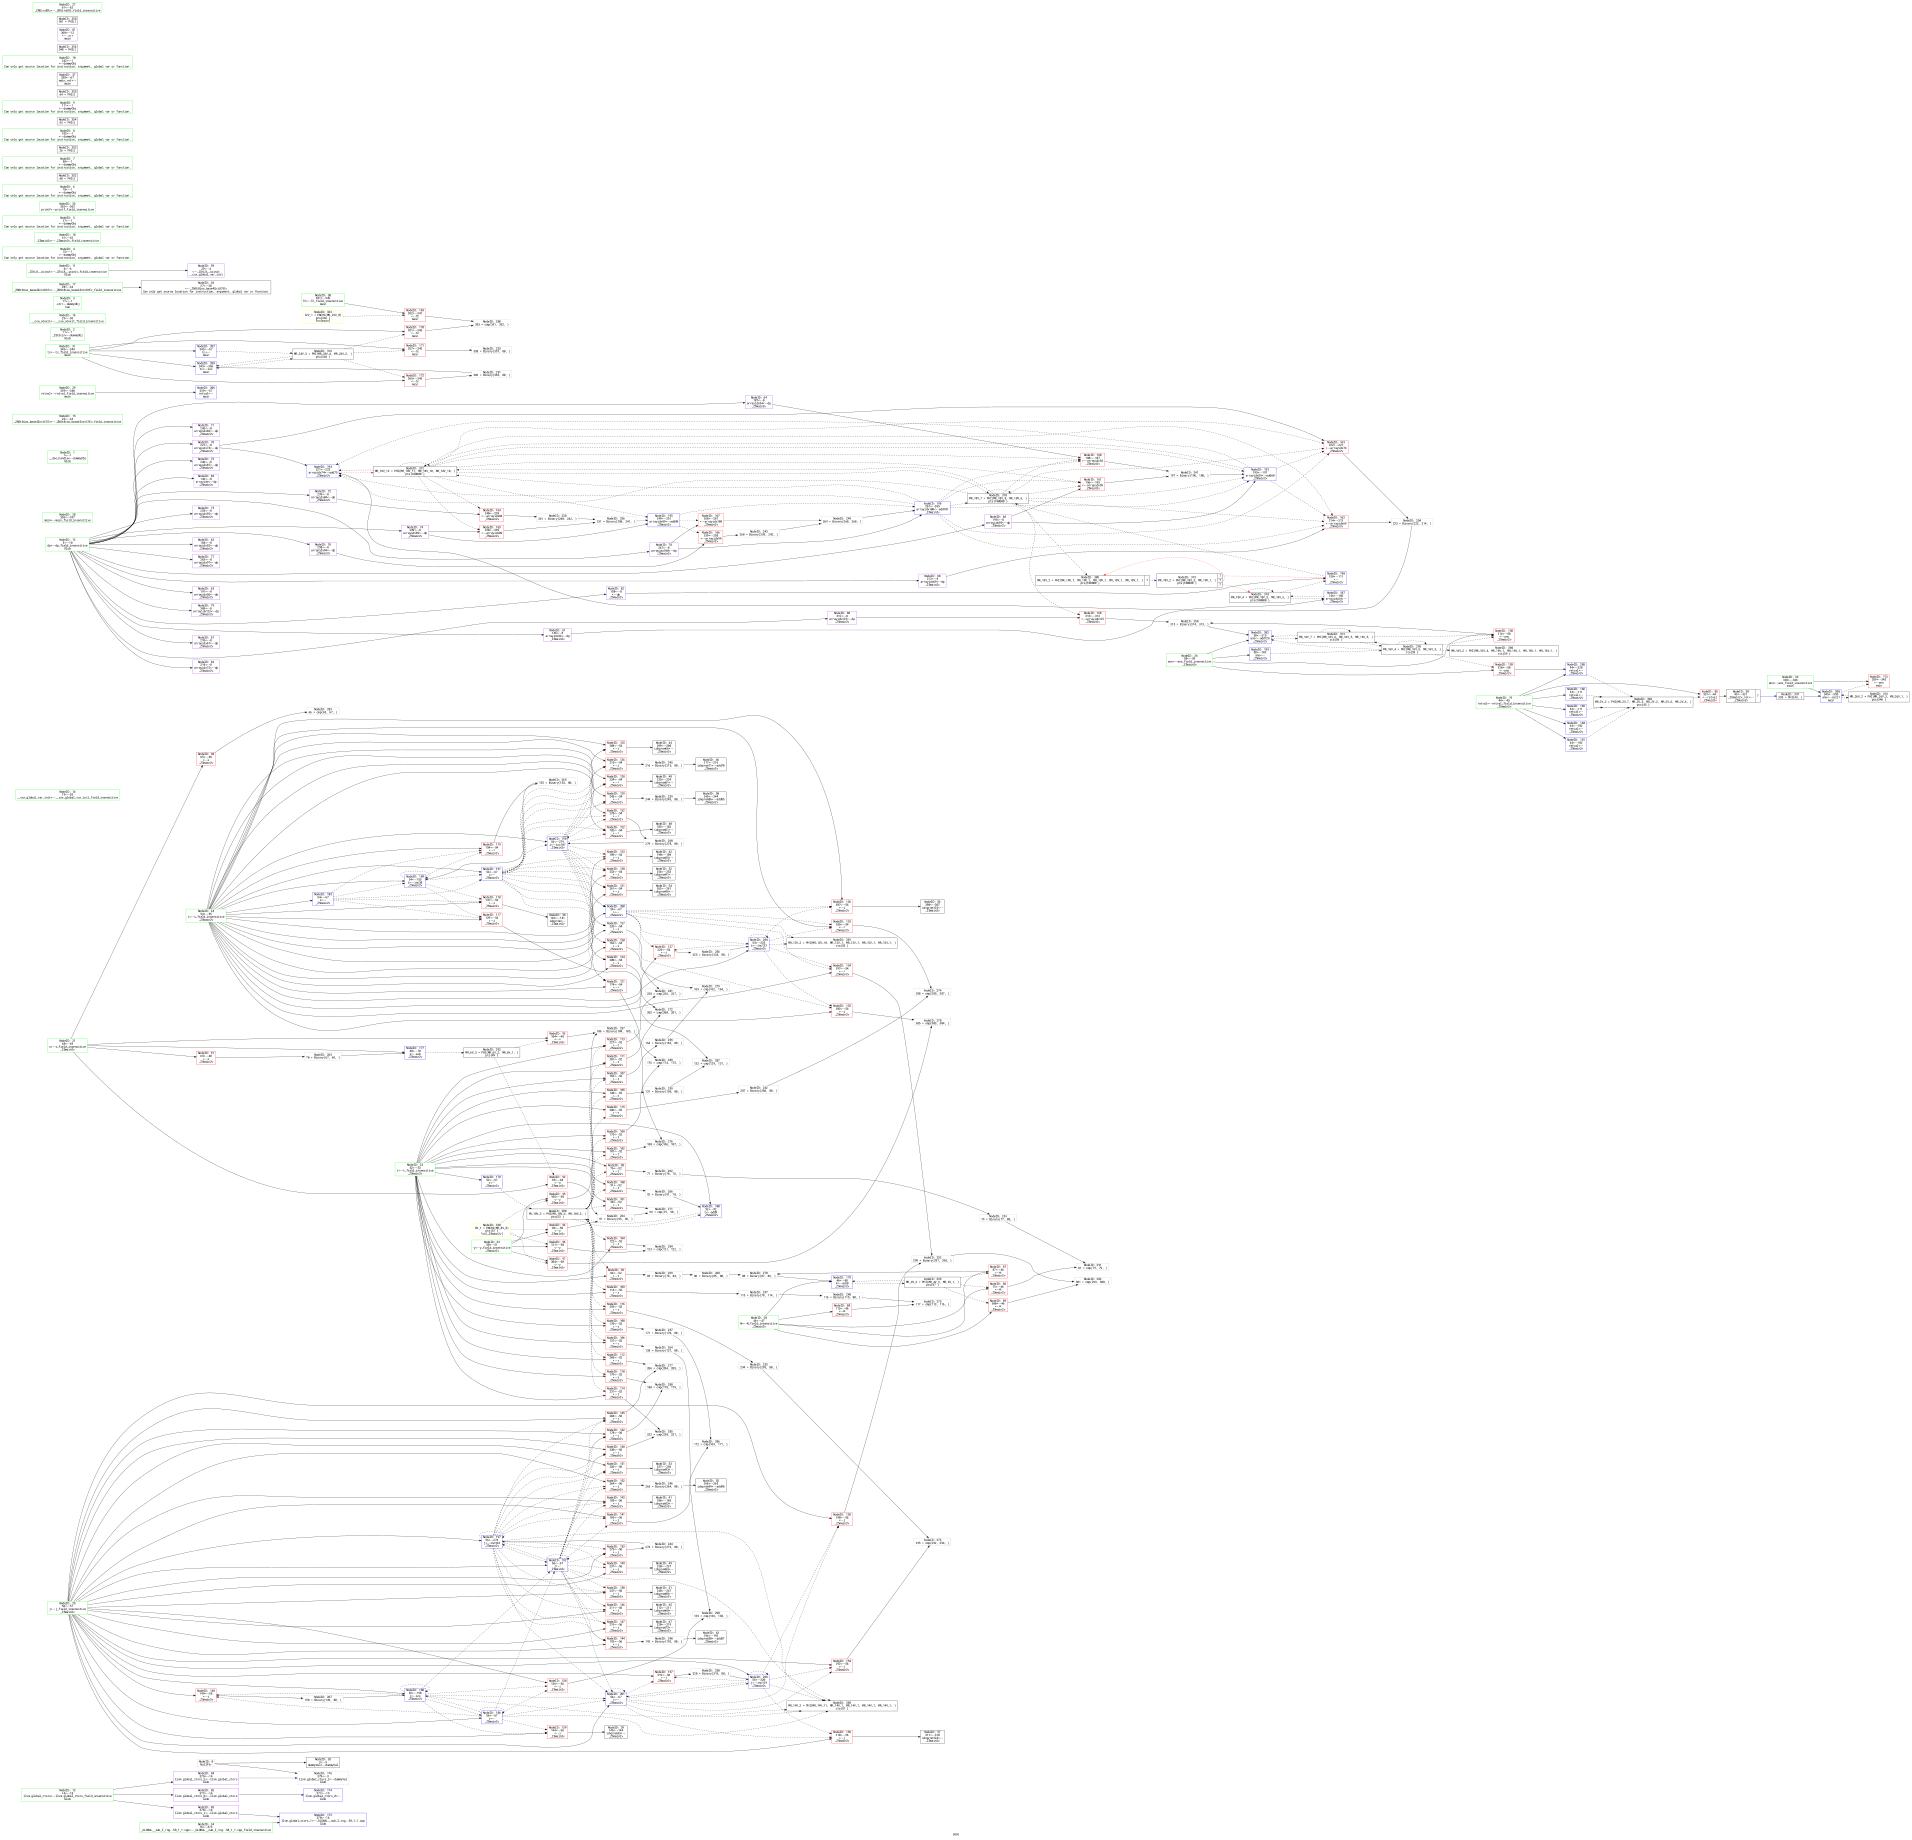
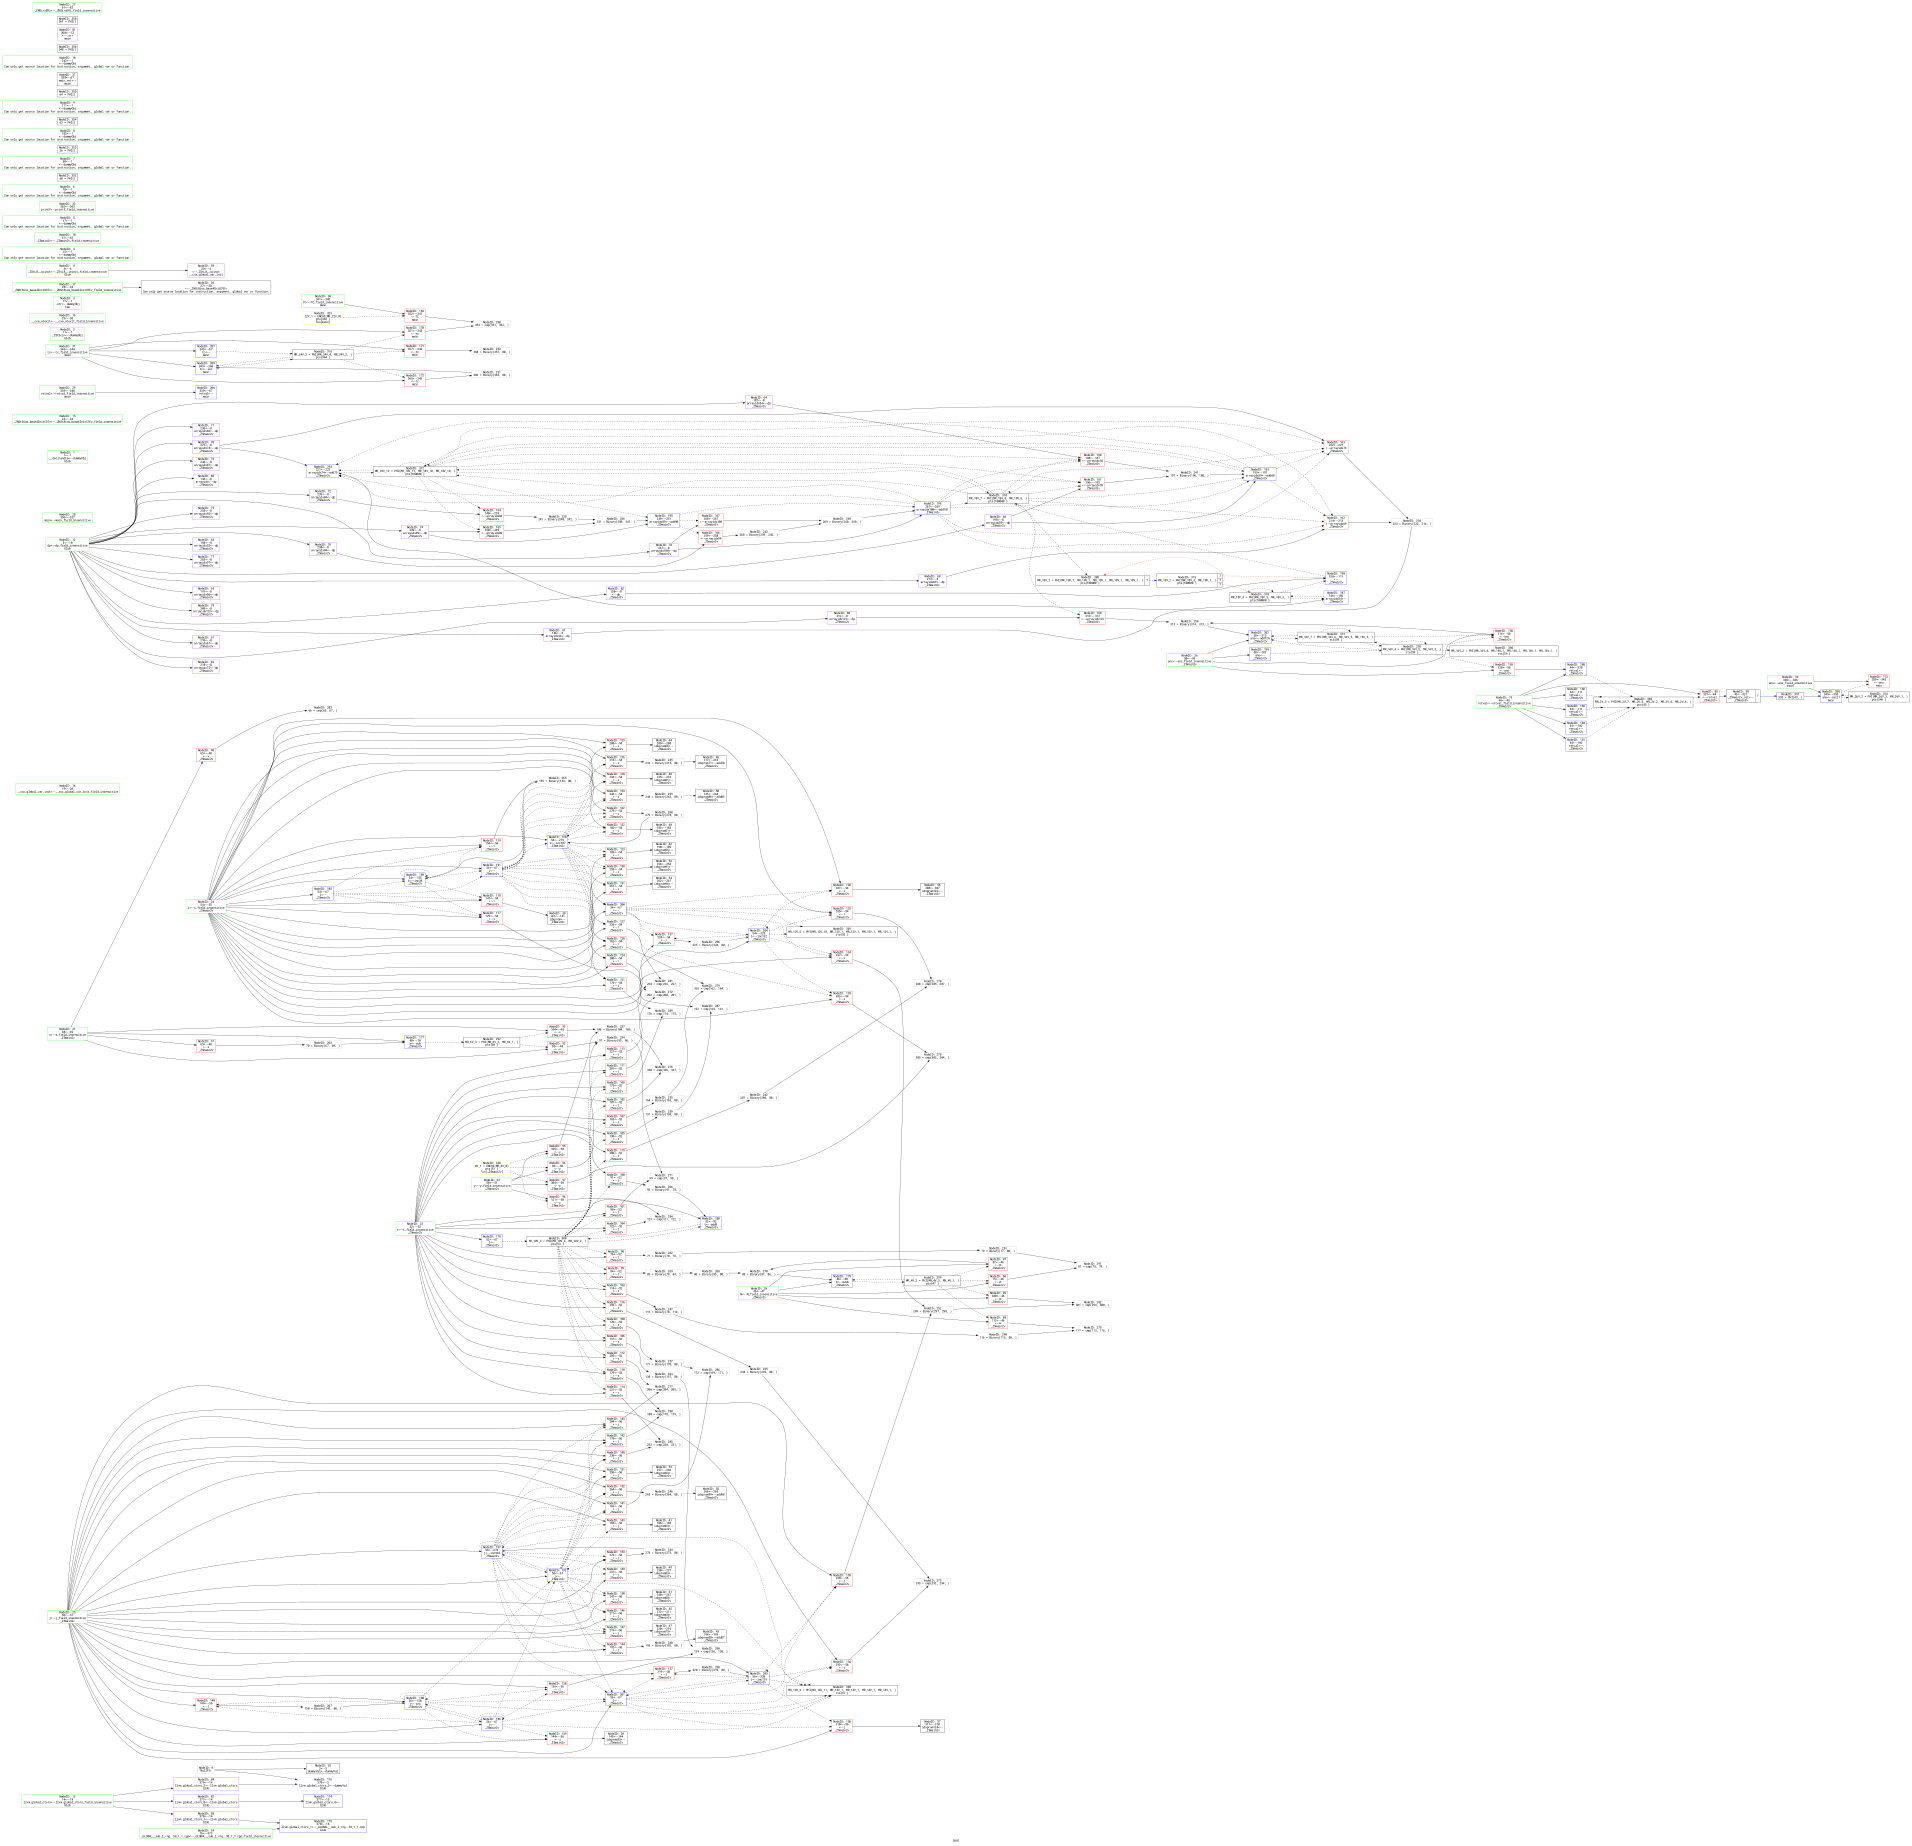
(355, 473) -> (355, 473)
none -> (962, 1303)
